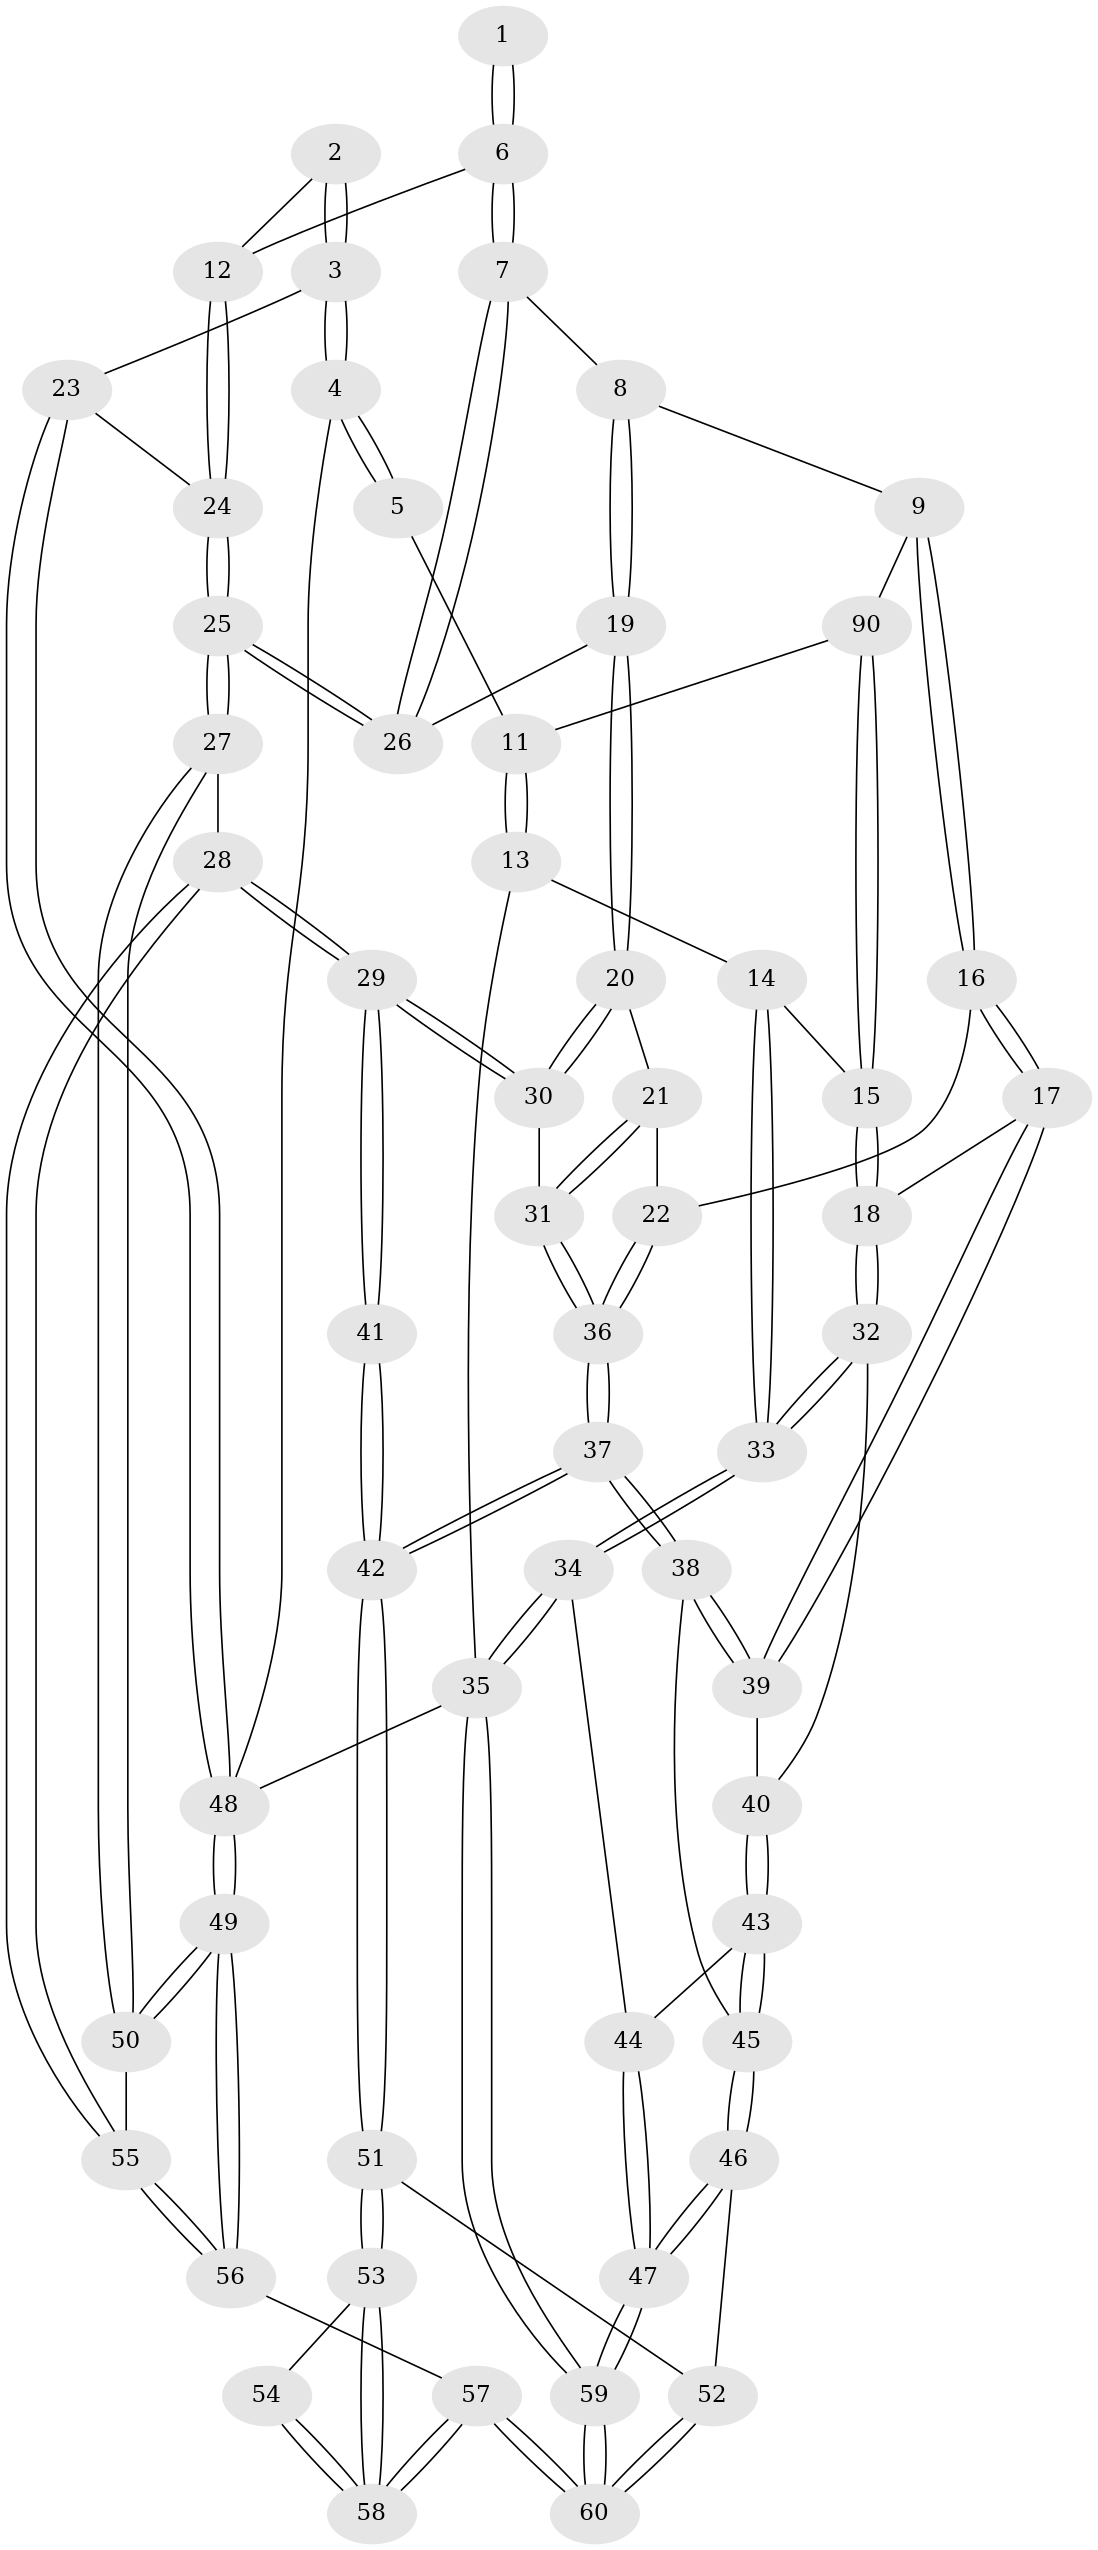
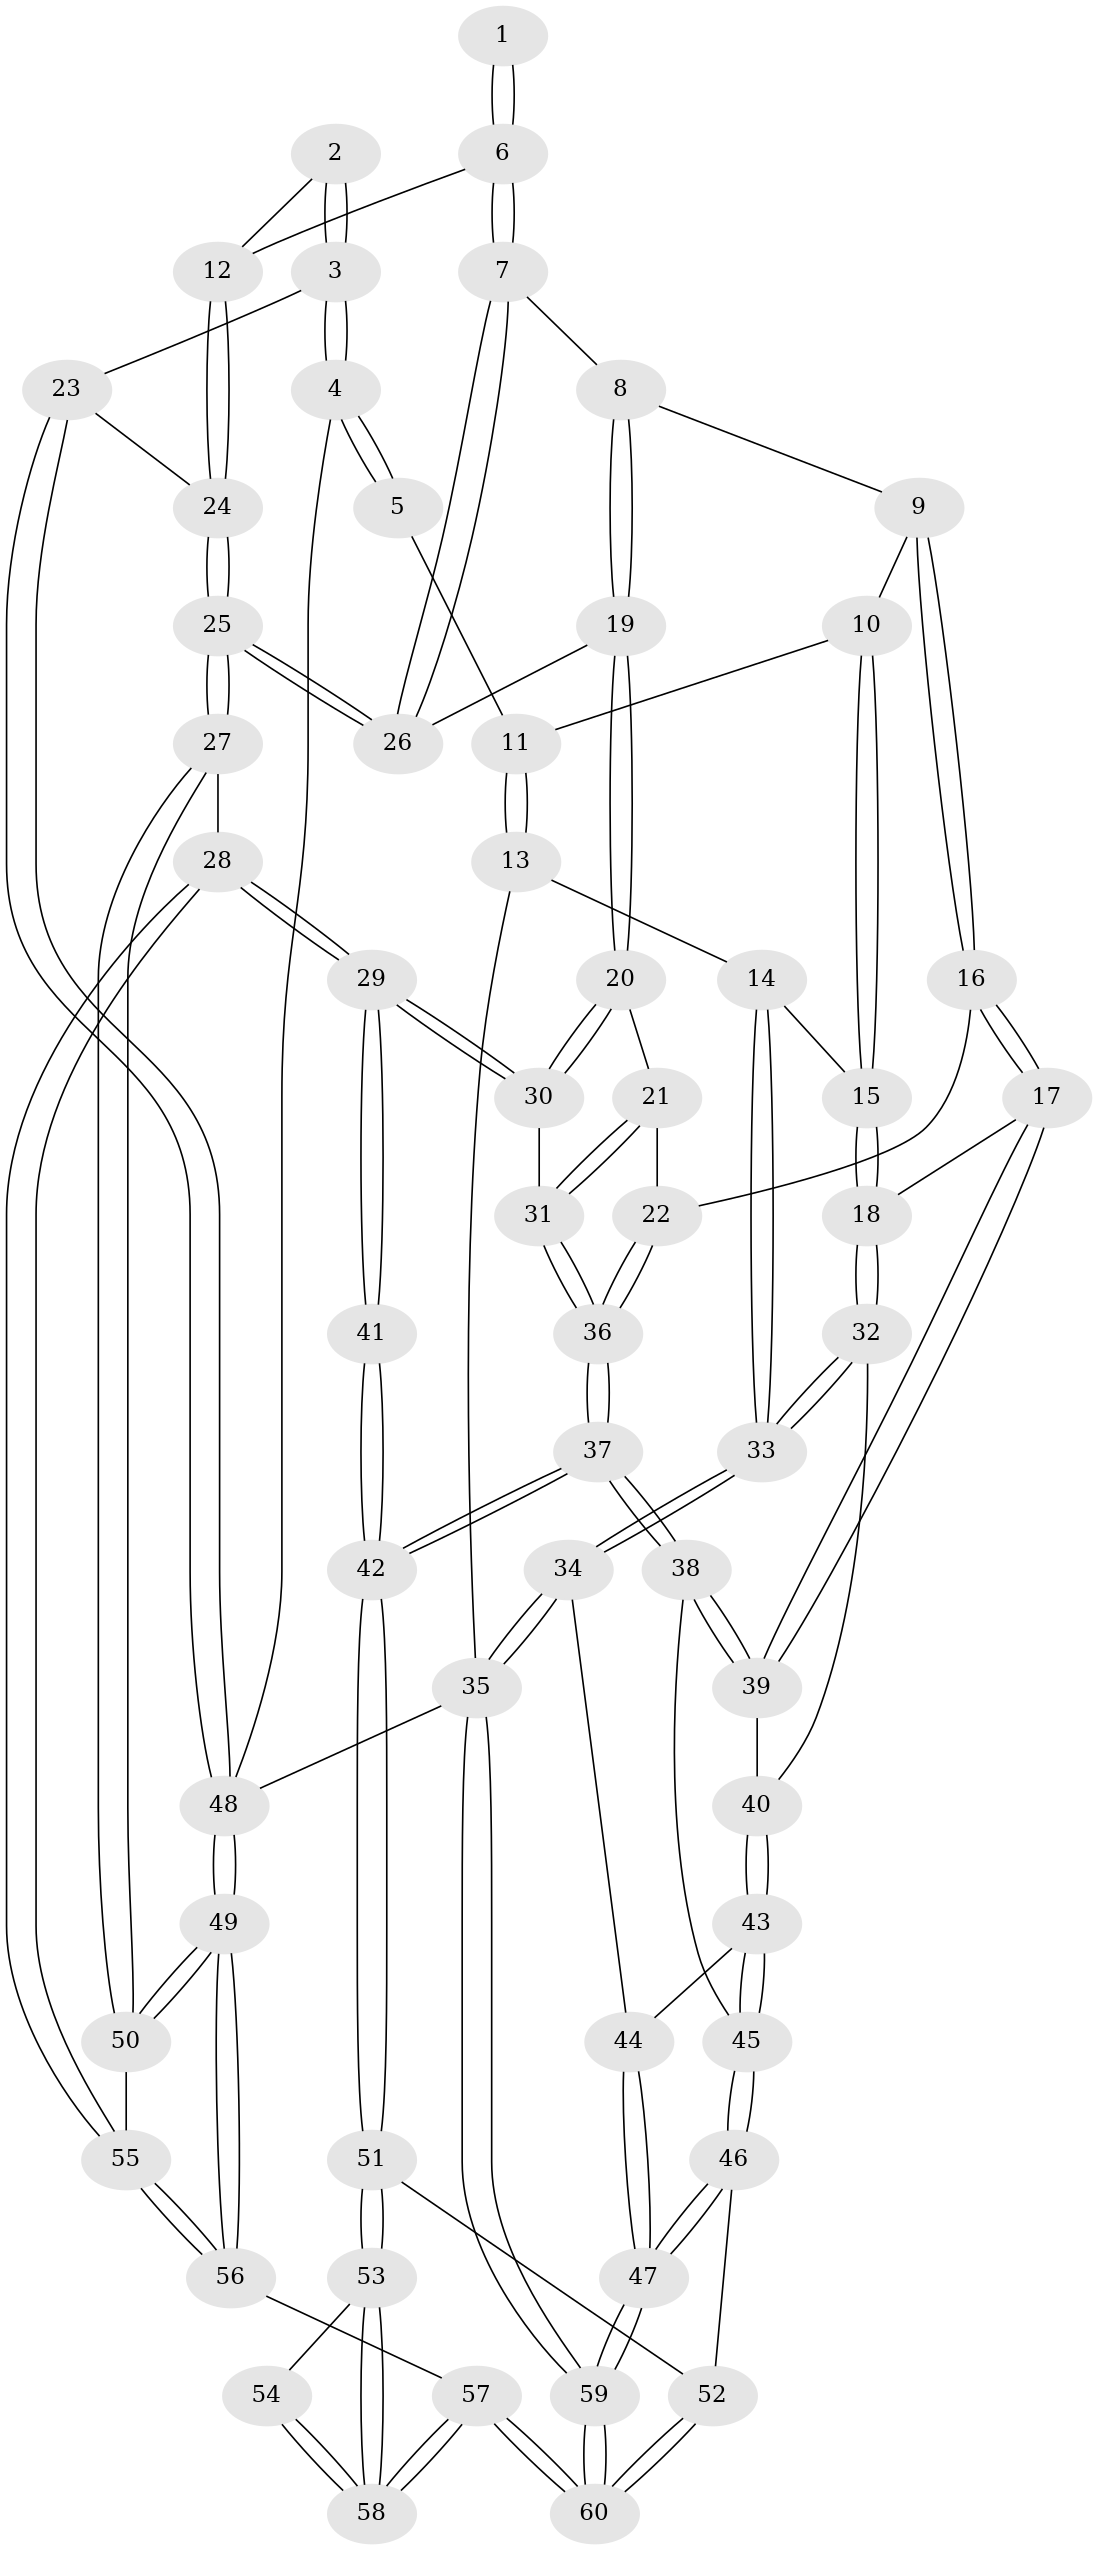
(867, 626) -> (867, 626)
